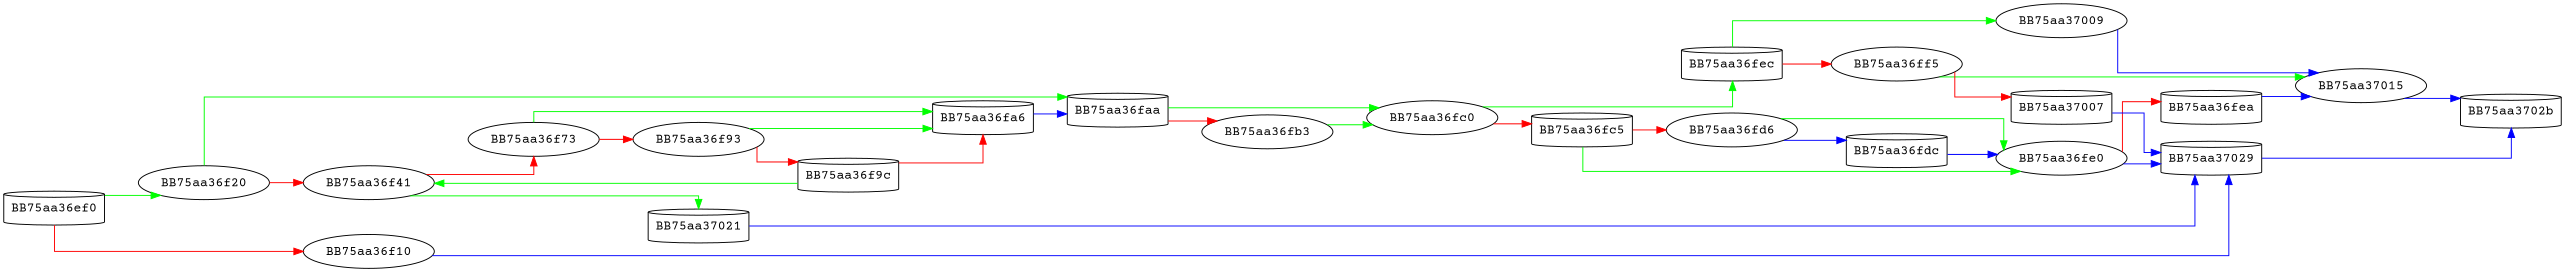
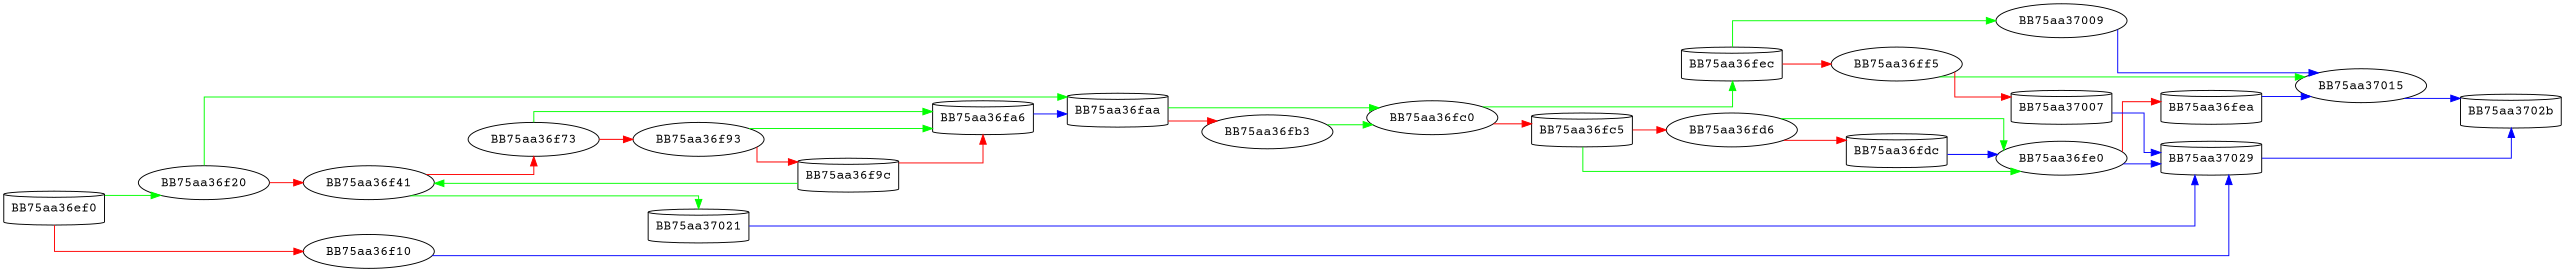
(1810, 140) -> (1810, 140)
